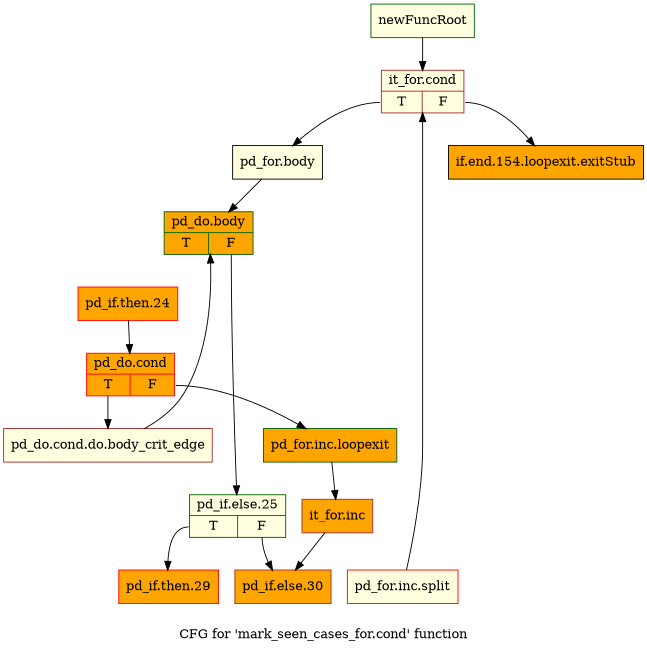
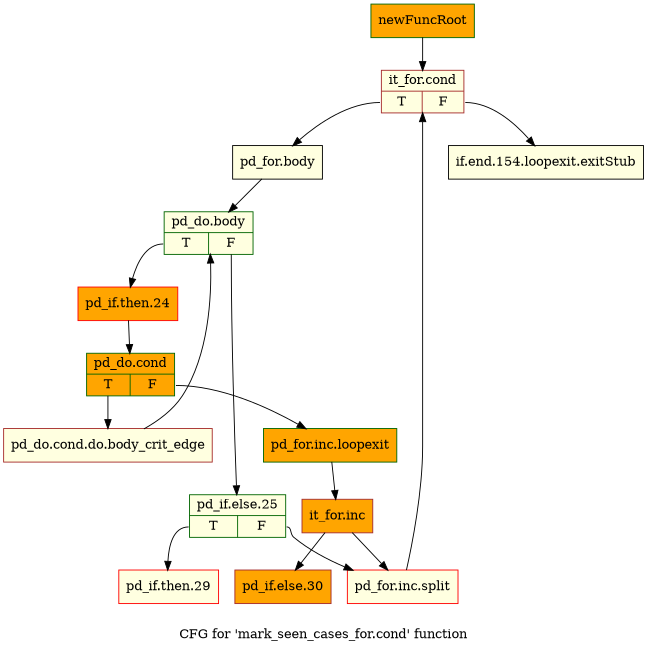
(423, 21) -> (423, 21)
(546, 162) -> (546, 162)
(209, 233) -> (209, 233)
none -> (143, 256)
(131, 375) -> (131, 375)
none -> (367, 548)
(264, 550) -> (317, 553)
(169, 587) -> (169, 587)
